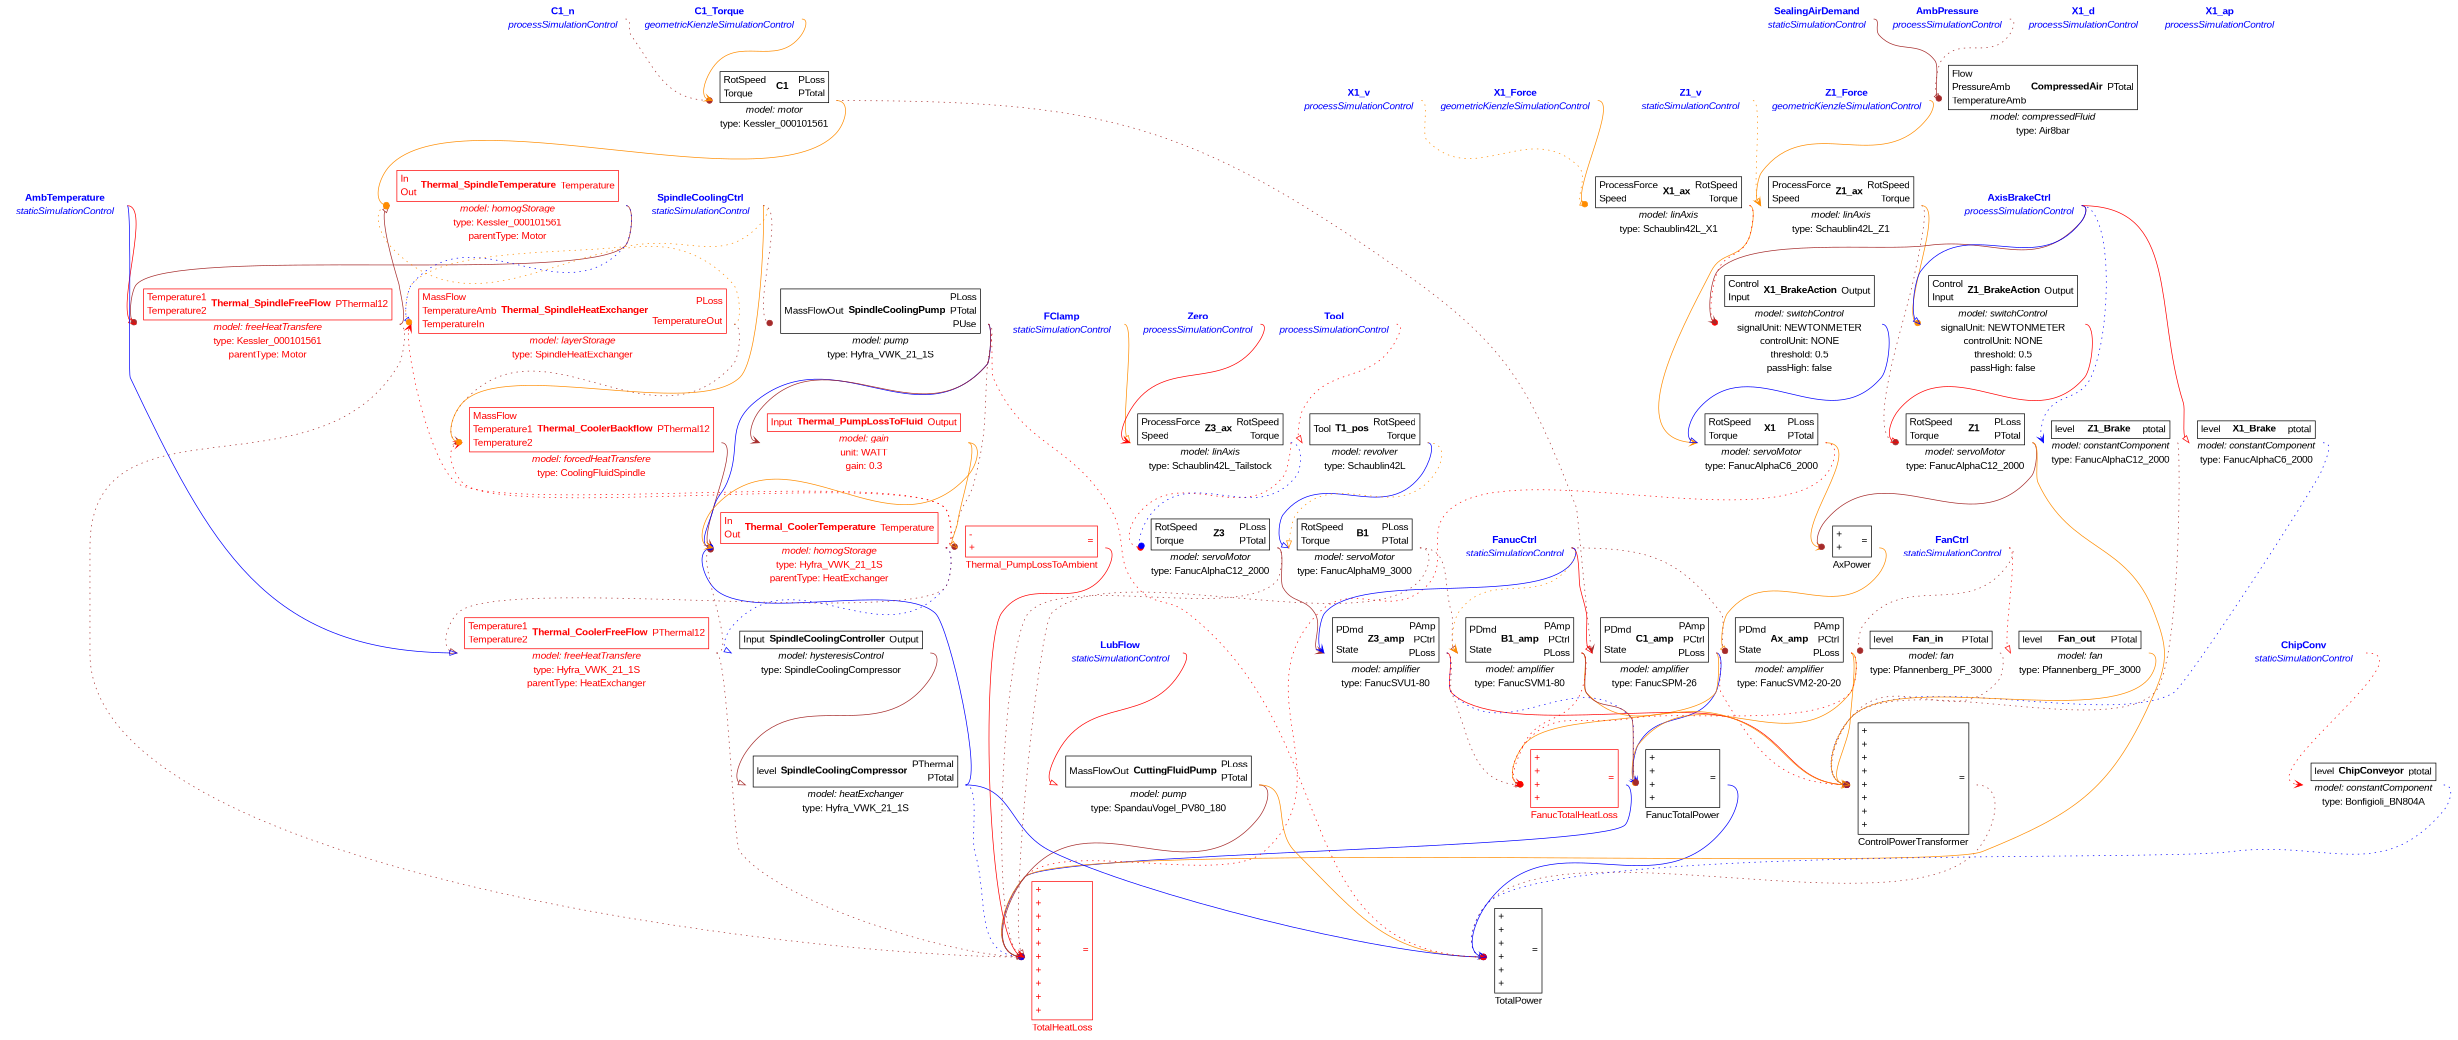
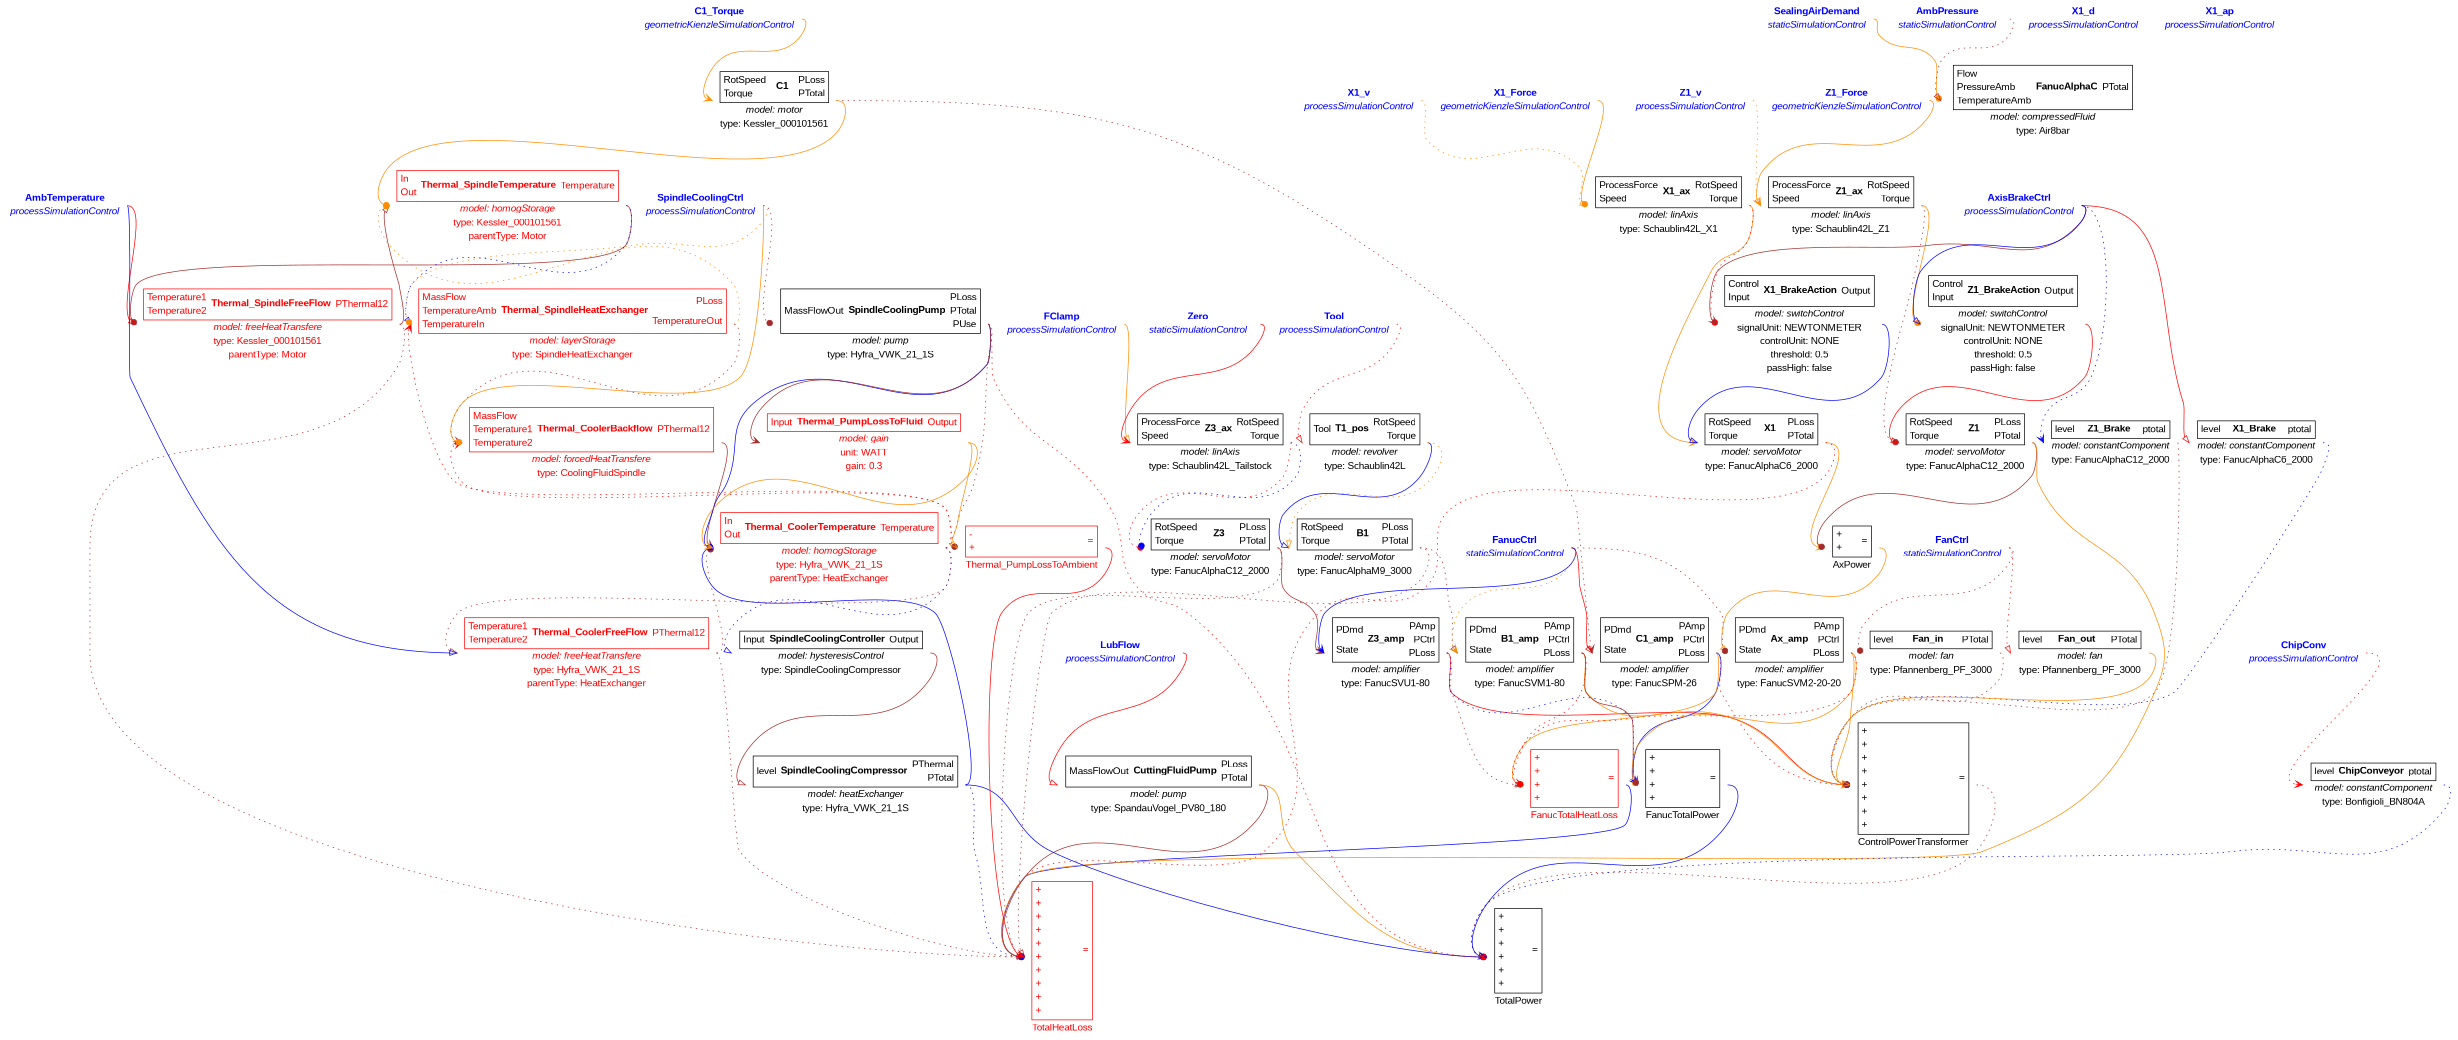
(563, 19) -> none
(1947, 25) -> (1947, 25)
(1916, 49) -> (1916, 49)
(2067, 86) -> (2067, 86)
(1691, 106) -> (1691, 106)
(65, 211) -> (65, 211)
(701, 211) -> (701, 211)
(1062, 330) -> (1062, 330)
(1198, 330) -> (1198, 330)
(1120, 659) -> (1120, 659)
(2304, 659) -> (2304, 659)
